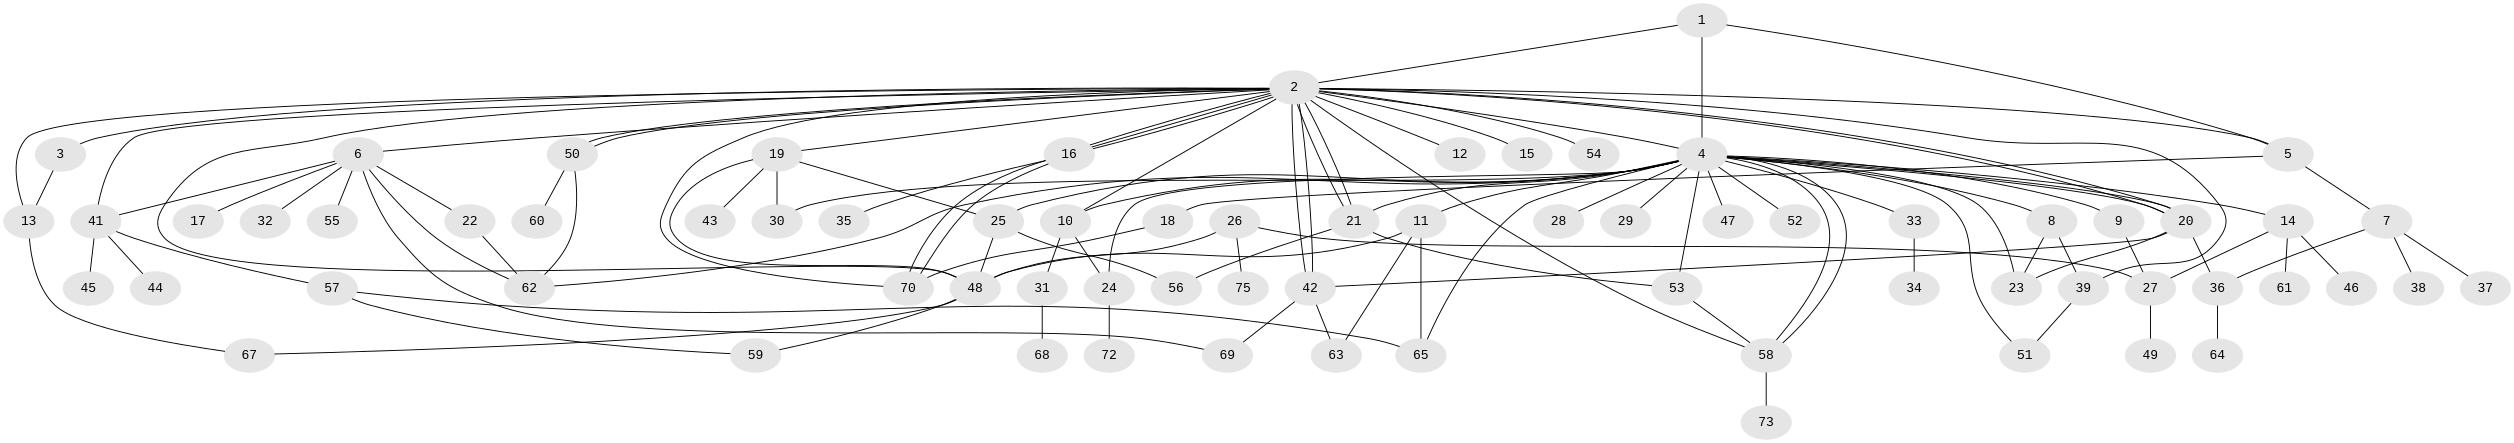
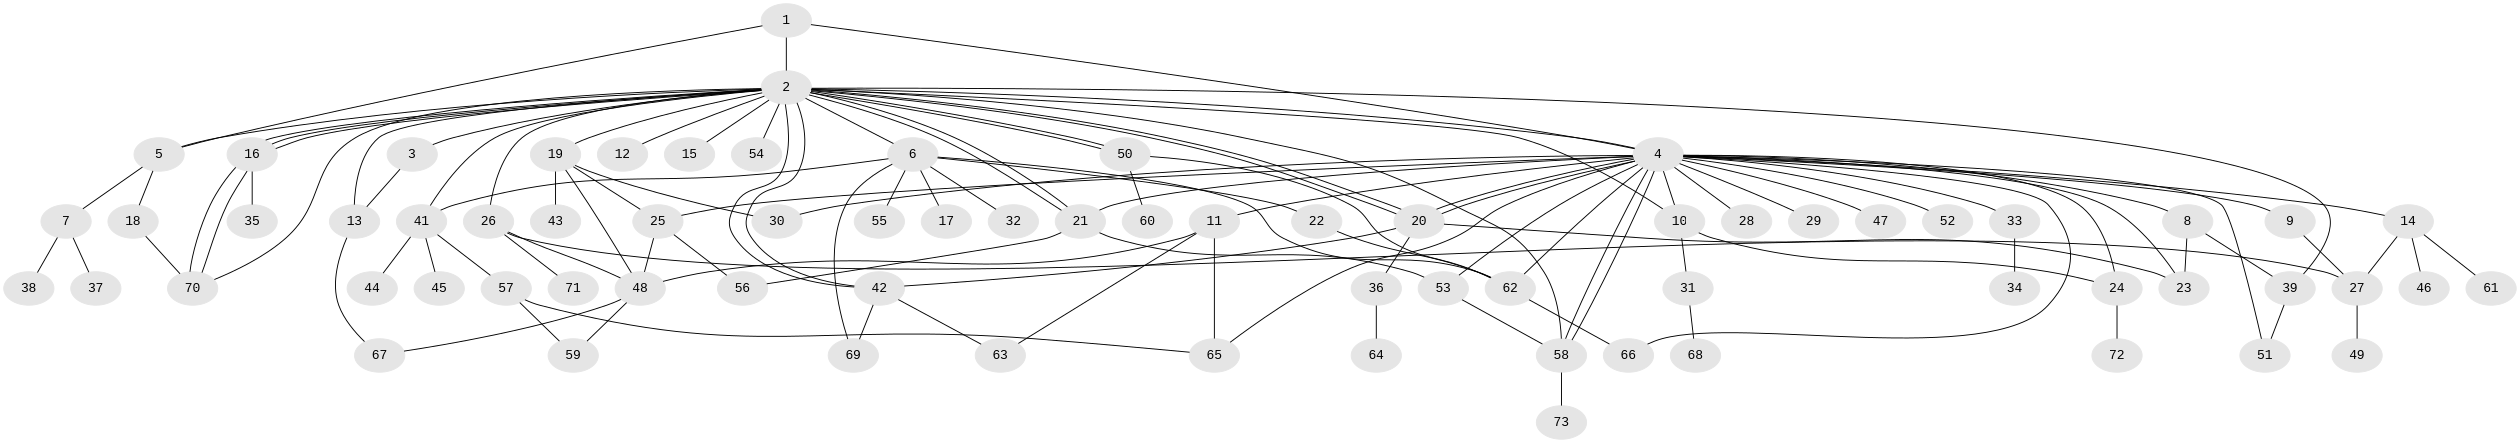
(291, 144) -> (533, 131)
(2300, 252) -> none
(1243, 288) -> (573, 288)
none -> (1628, 355)
